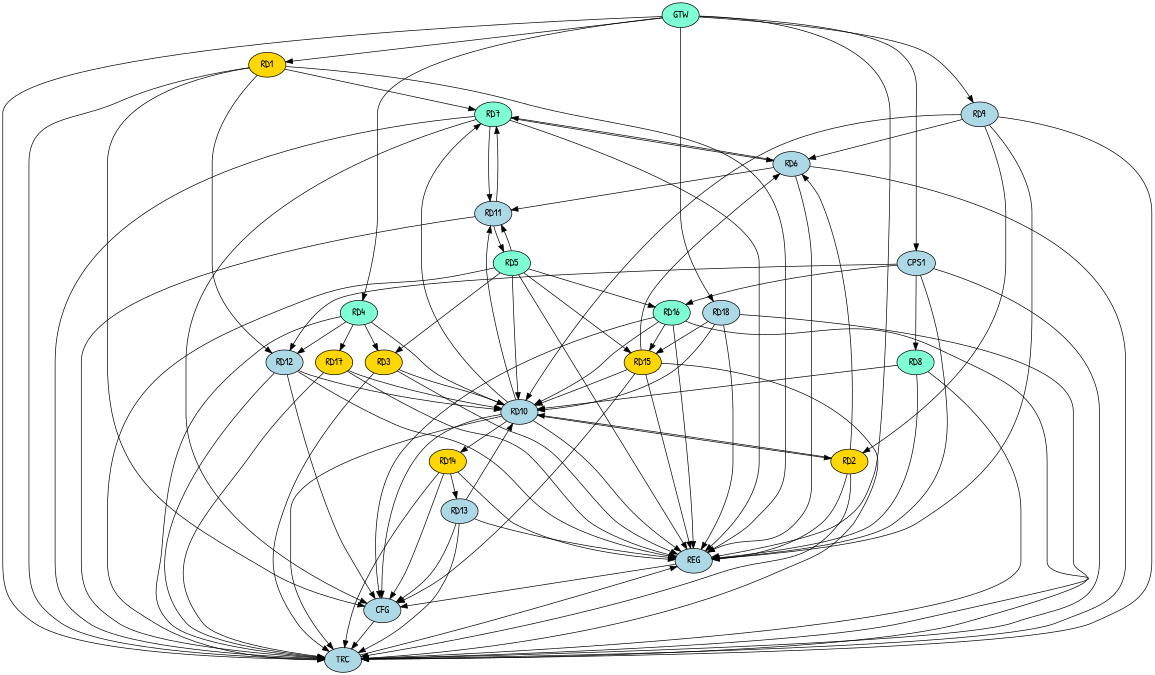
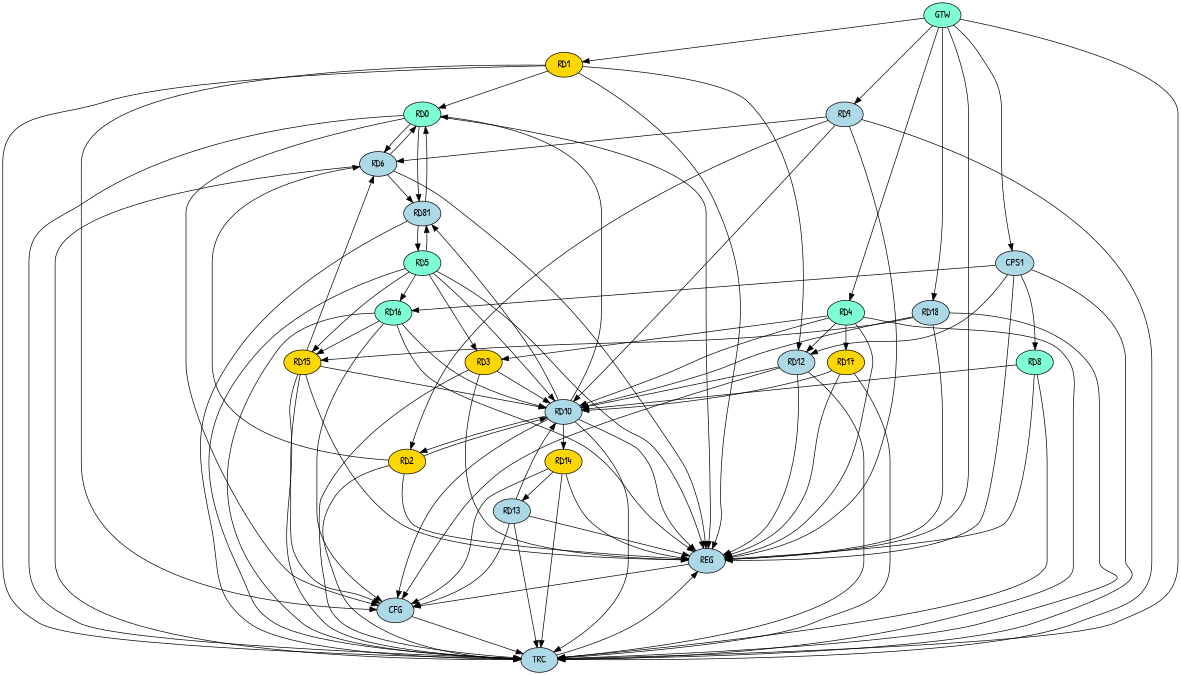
(493, 114) -> (422, 114)
(493, 214) -> (422, 214)
none -> (847, 467)
